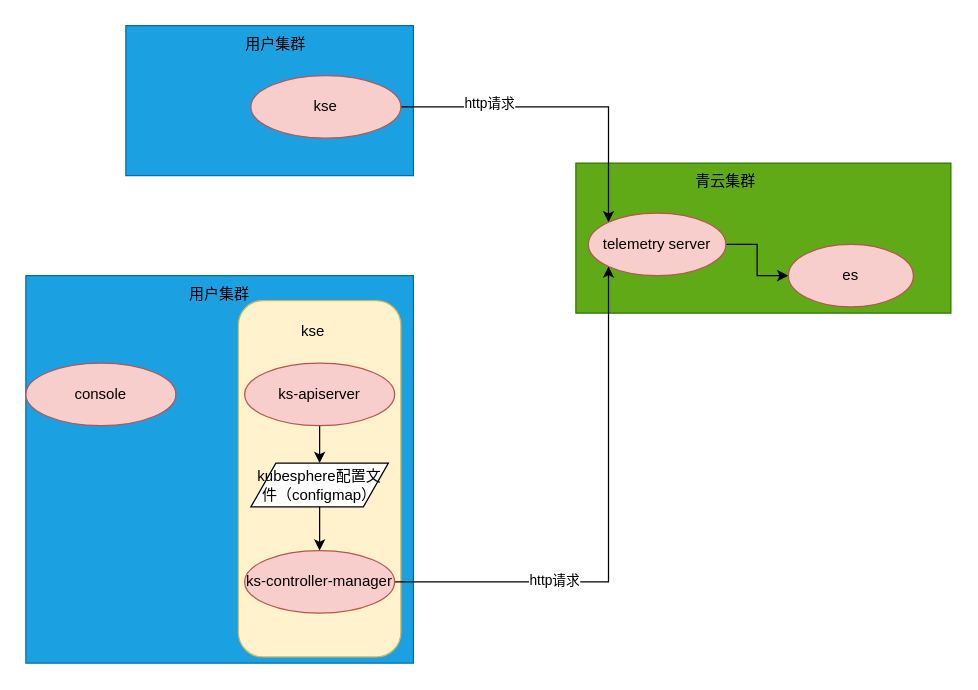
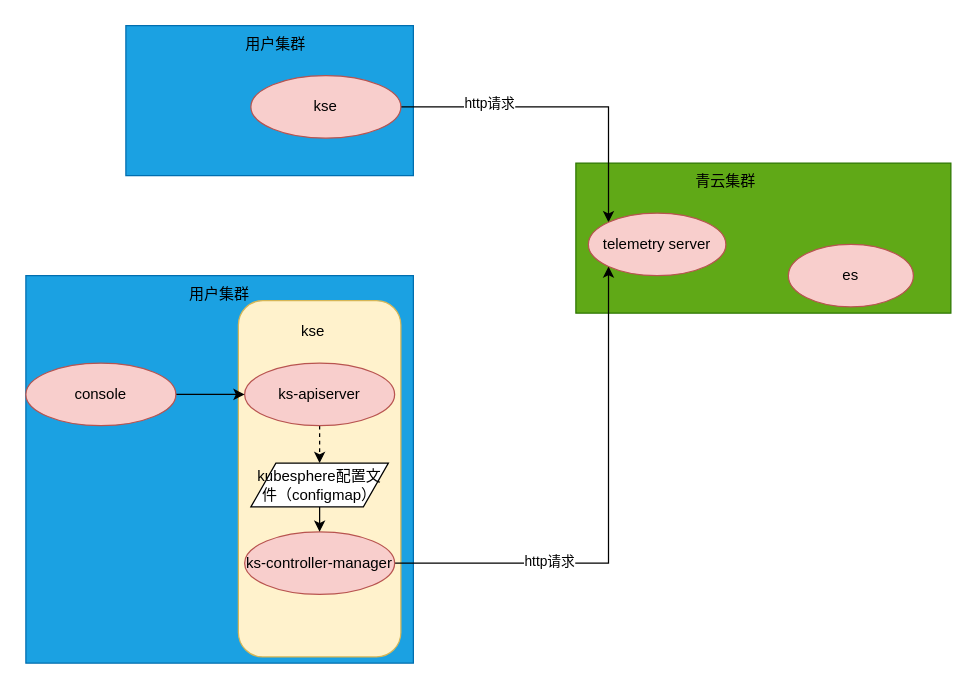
(757, 255) -> none
none -> (206, 394)
(319, 441) -> (319, 441)
(319, 582) -> (319, 563)
